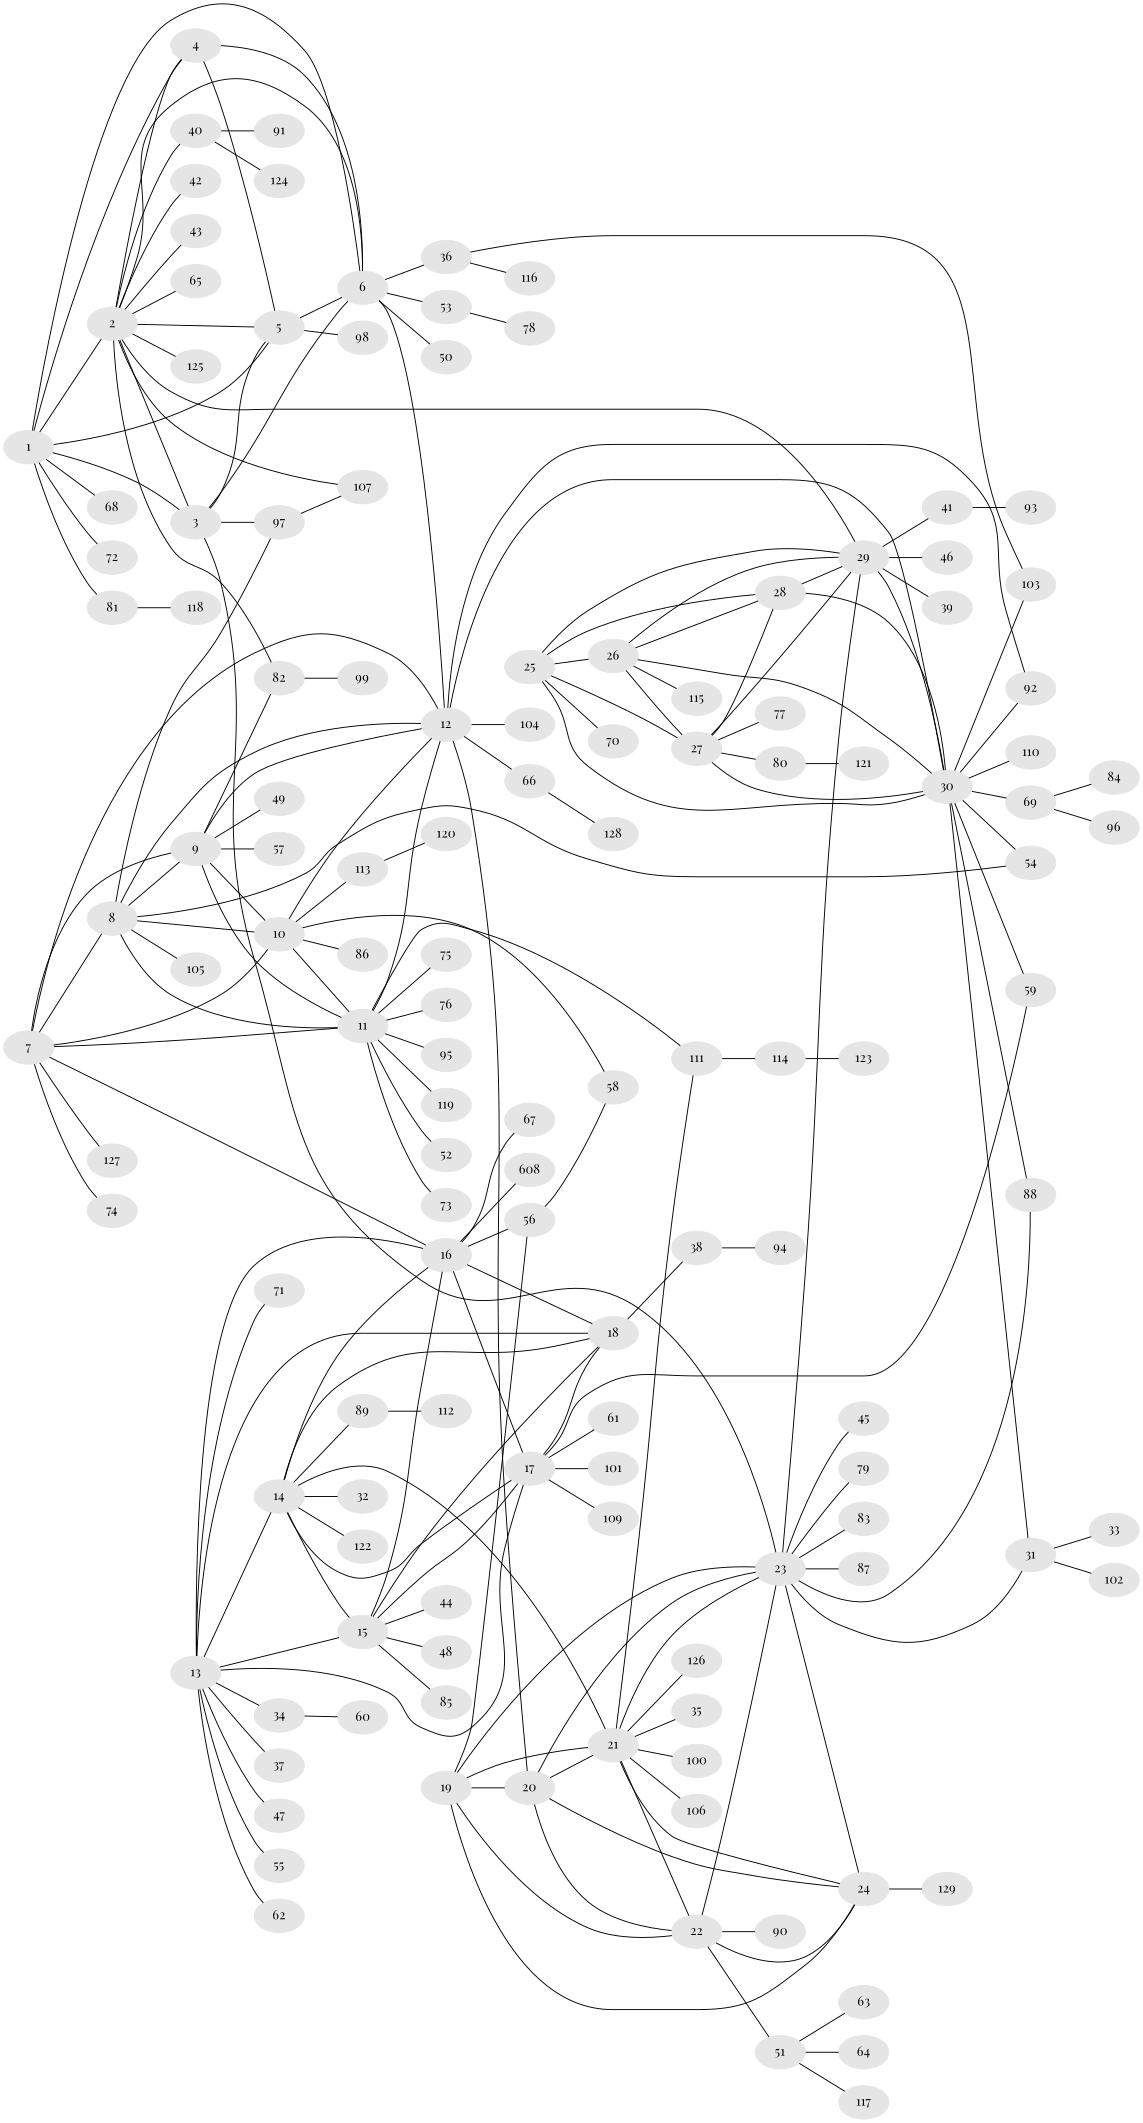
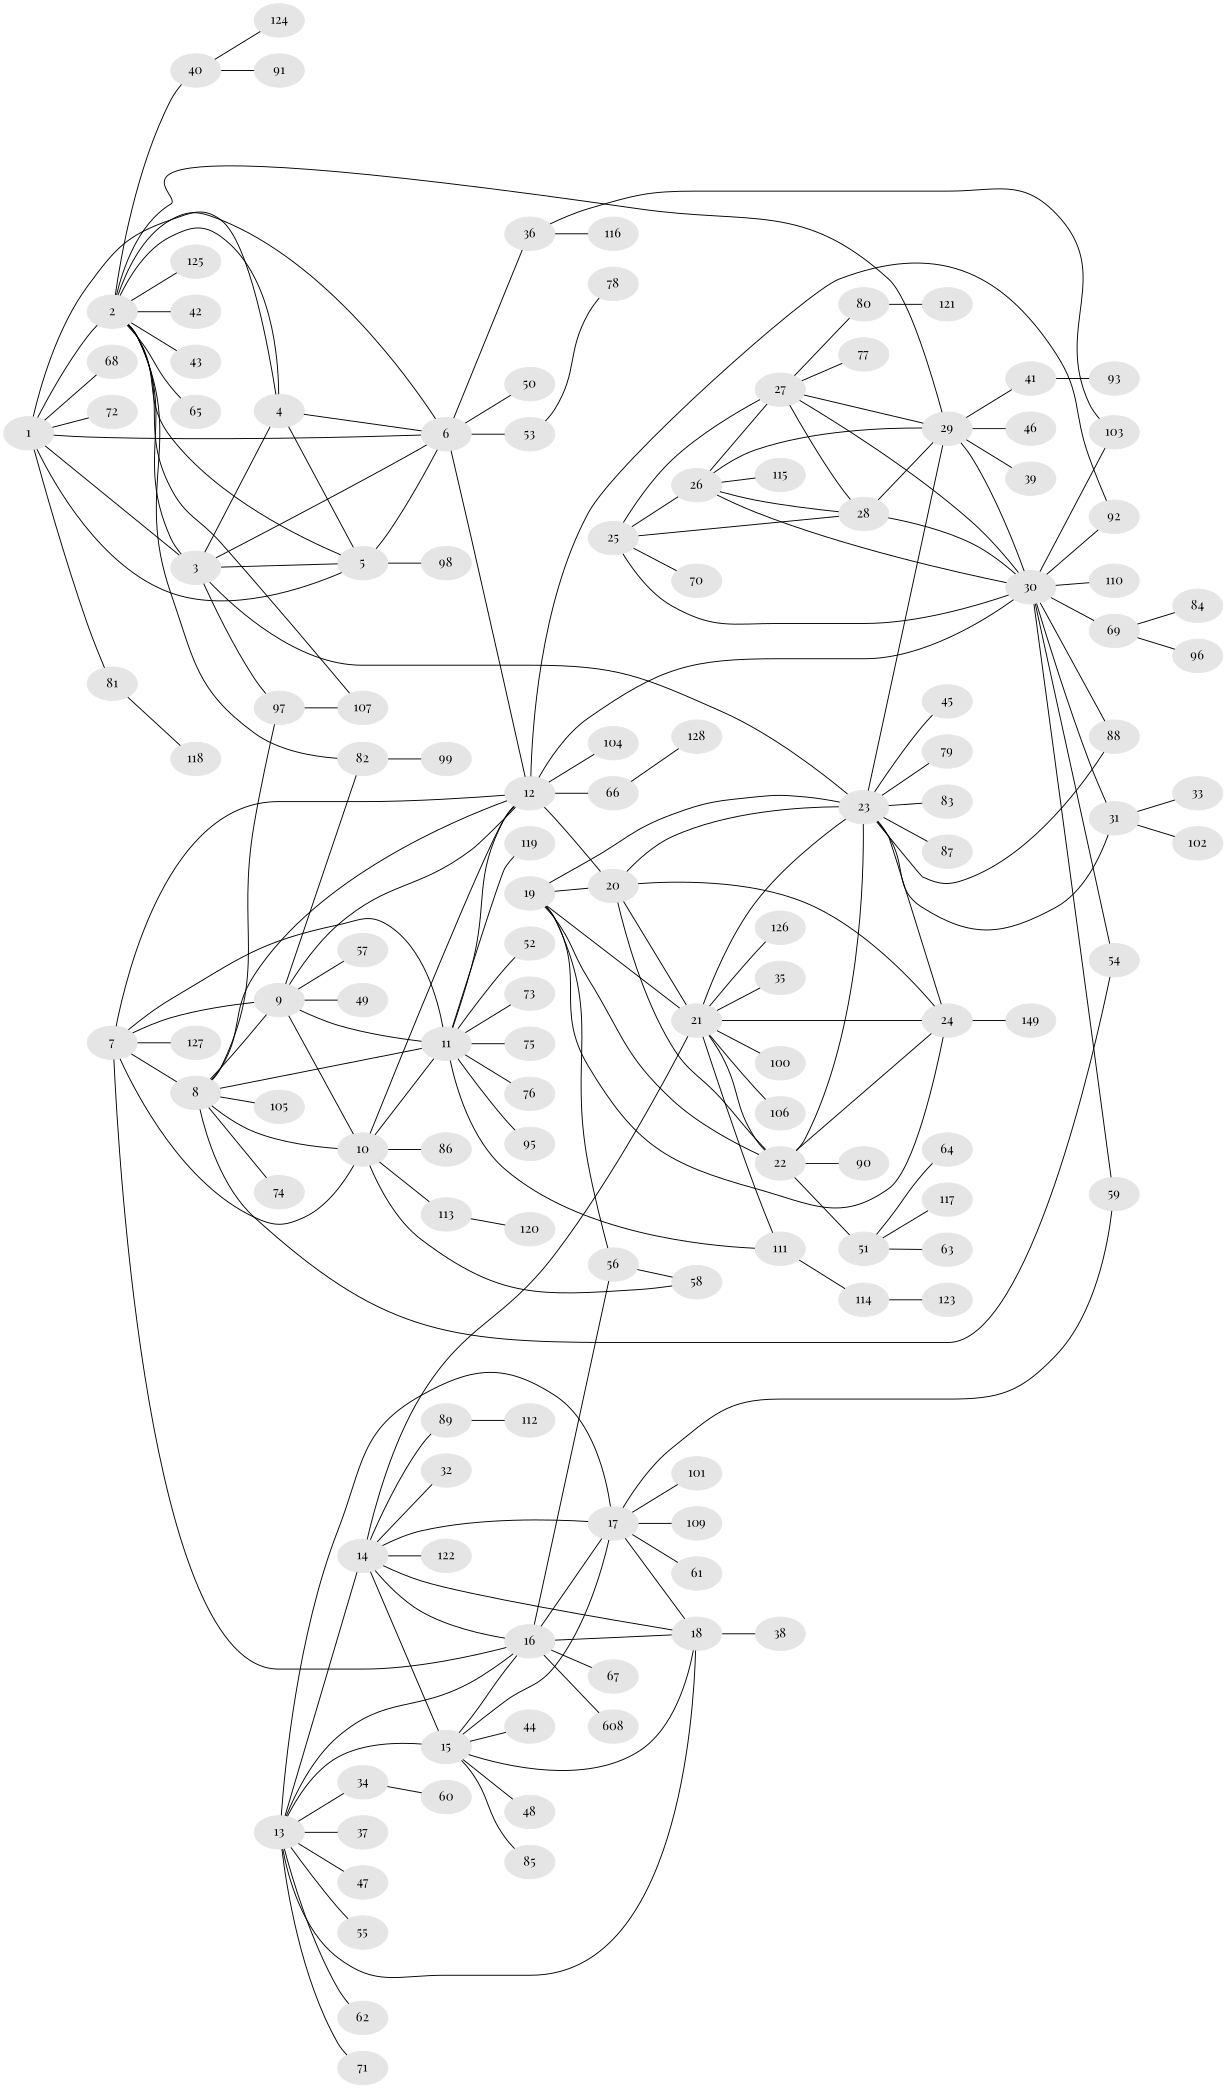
none -> (237, 489)
(679, 567) -> none
(60, 1134) -> (238, 1143)
(780, 1248) -> none
(947, 1889) -> (1031, 1021)
